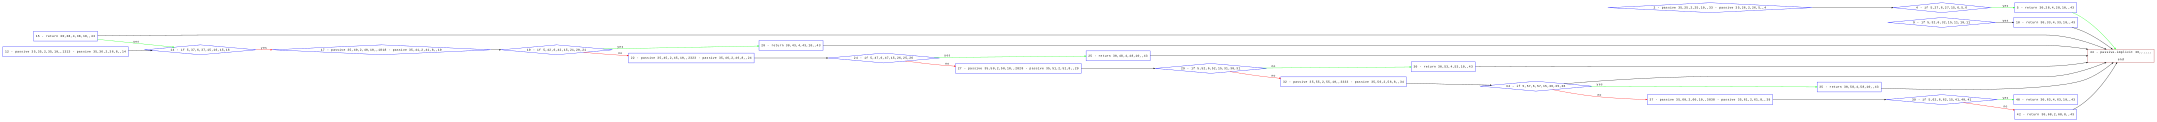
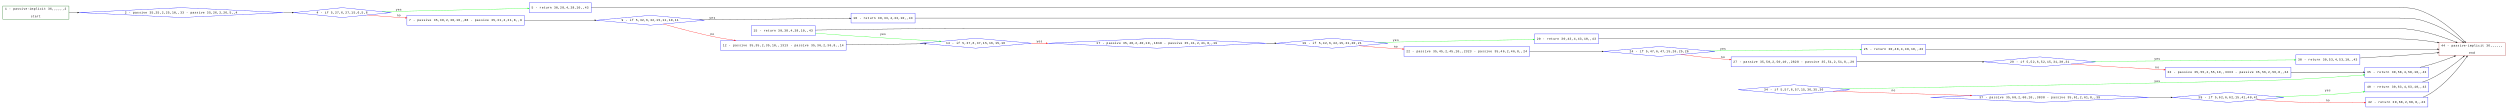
none -> (36, 13)
none -> (466, 20)
(2096, 28) -> (1533, 8)
none -> (698, 33)
(1274, 66) -> (2157, 59)
(1835, 77) -> (2444, 71)
(1448, 84) -> (2327, 72)
(1710, 100) -> (2040, 97)
